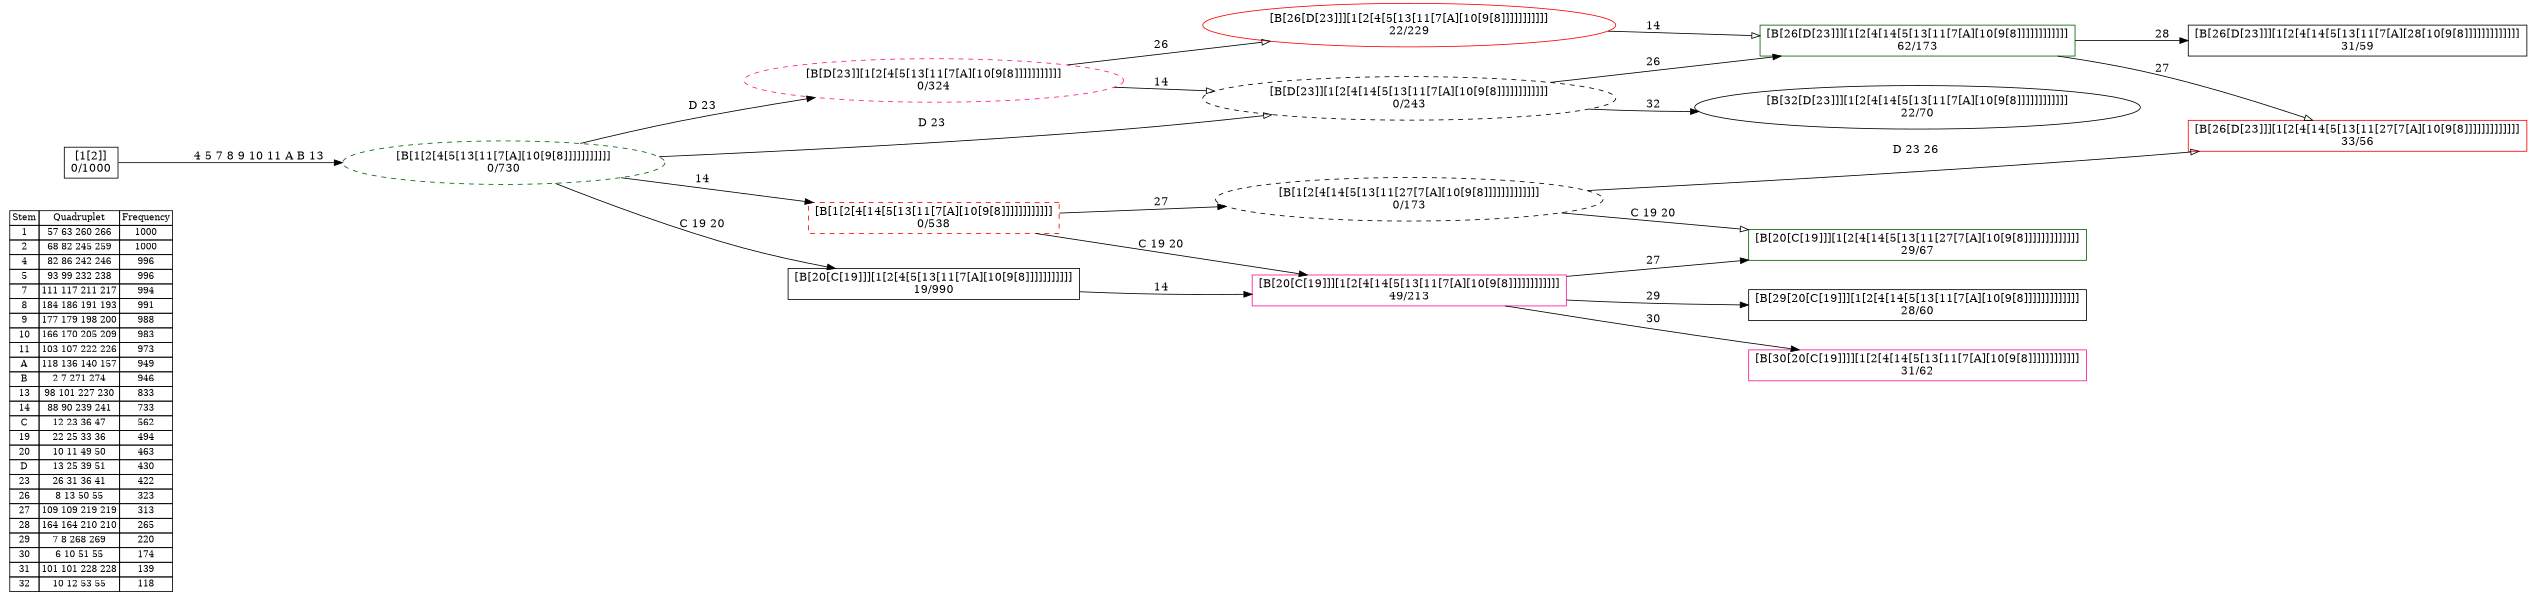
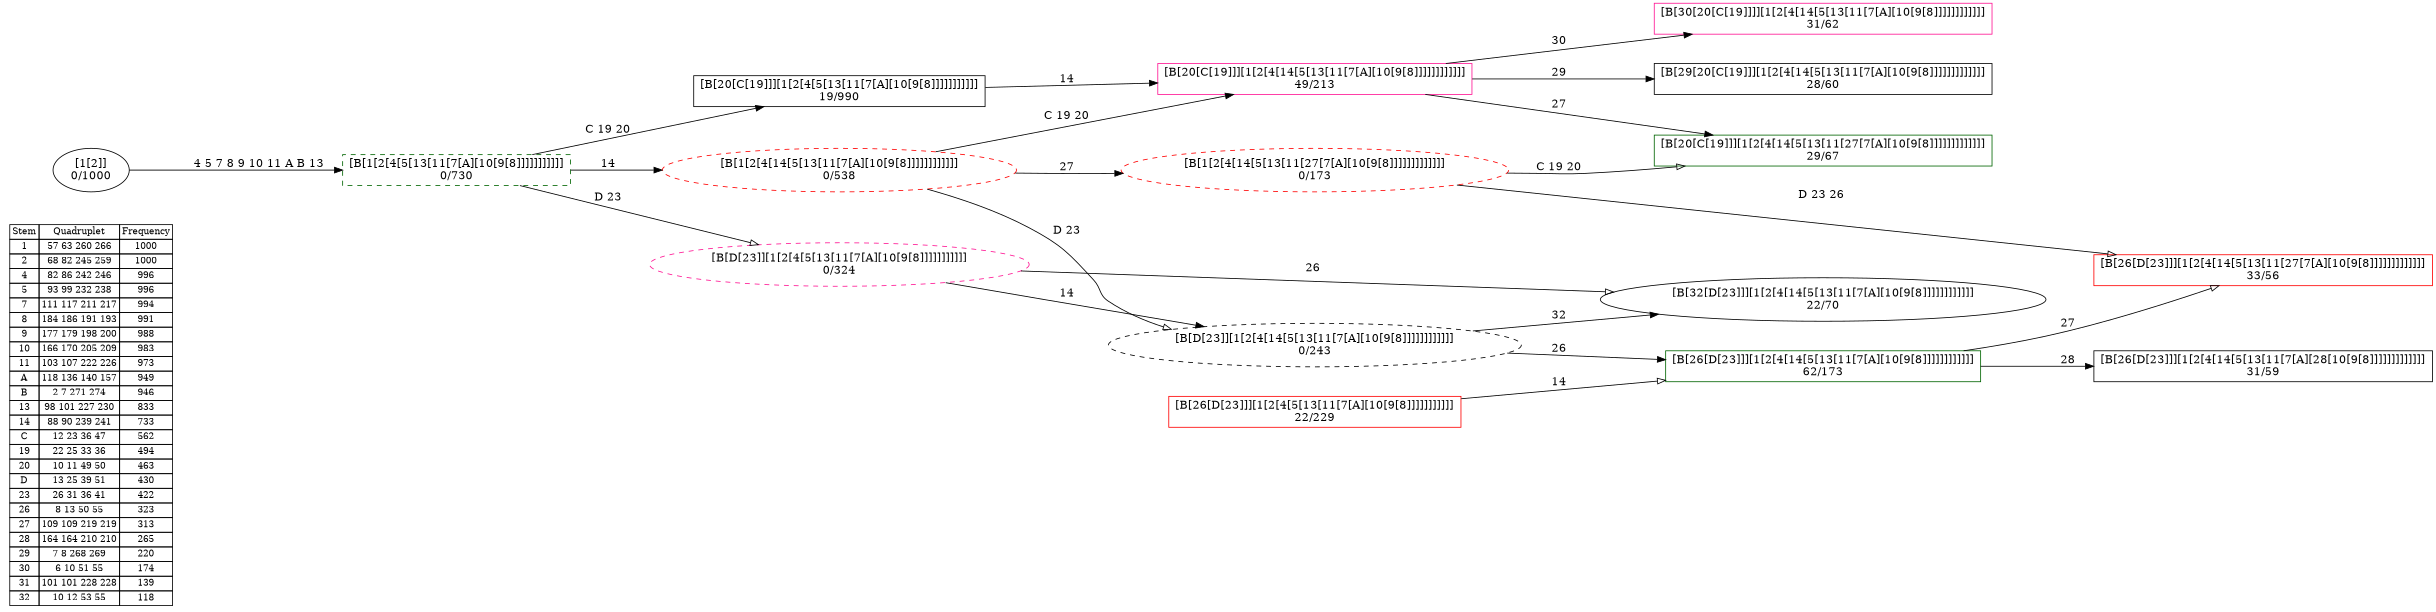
(1409, 25) -> (1315, 412)
(1165, 54) -> (1313, 281)
(1160, 89) -> (1071, 304)
(693, 119) -> (635, 214)
(962, 141) -> (1056, 244)
(91, 163) -> (91, 170)
(504, 163) -> (457, 170)
(1409, 199) -> (1315, 170)
(934, 218) -> (839, 170)
